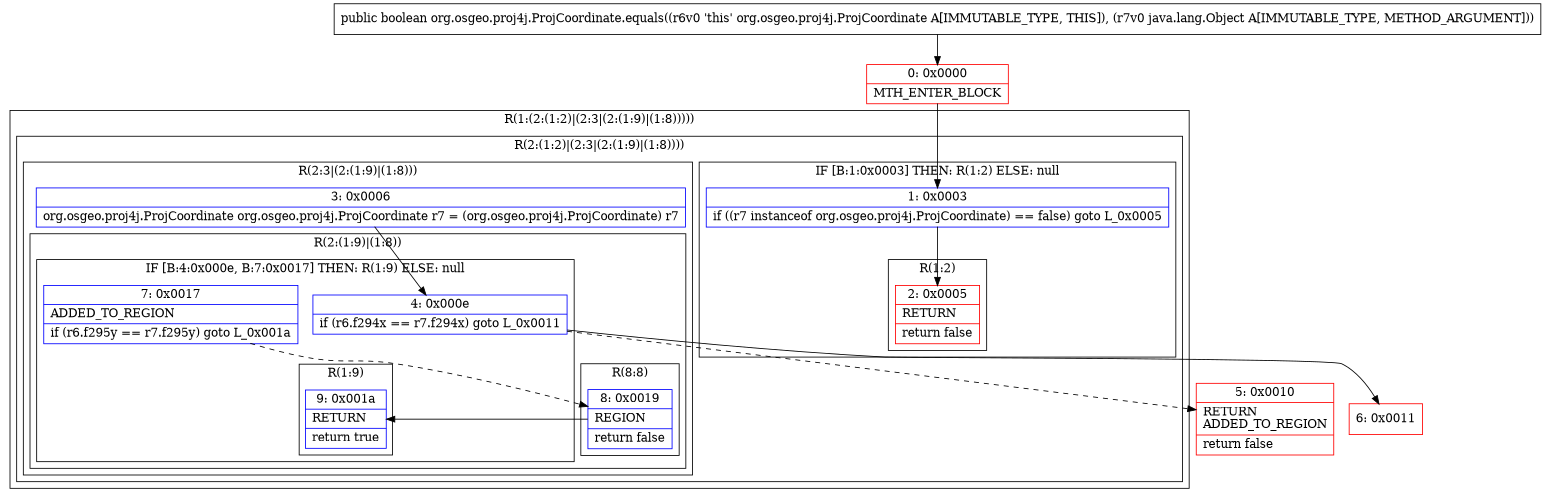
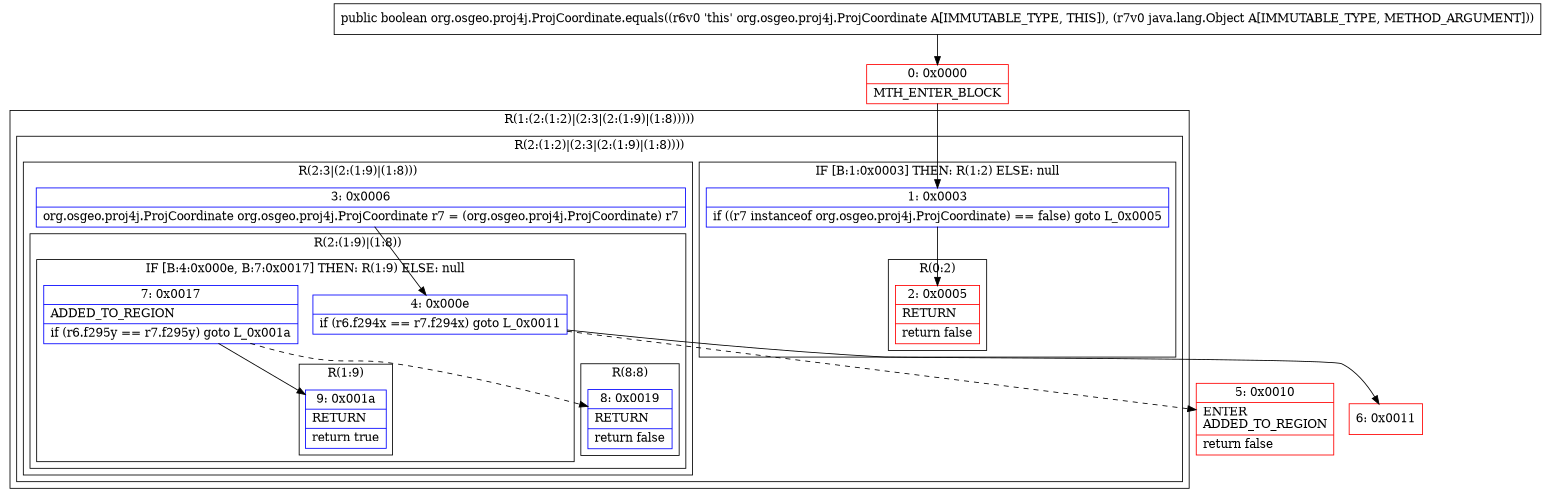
(938, 269) -> (938, 269)
(1230, 412) -> (1225, 412)
(620, 418) -> (622, 418)
(491, 419) -> (258, 367)
